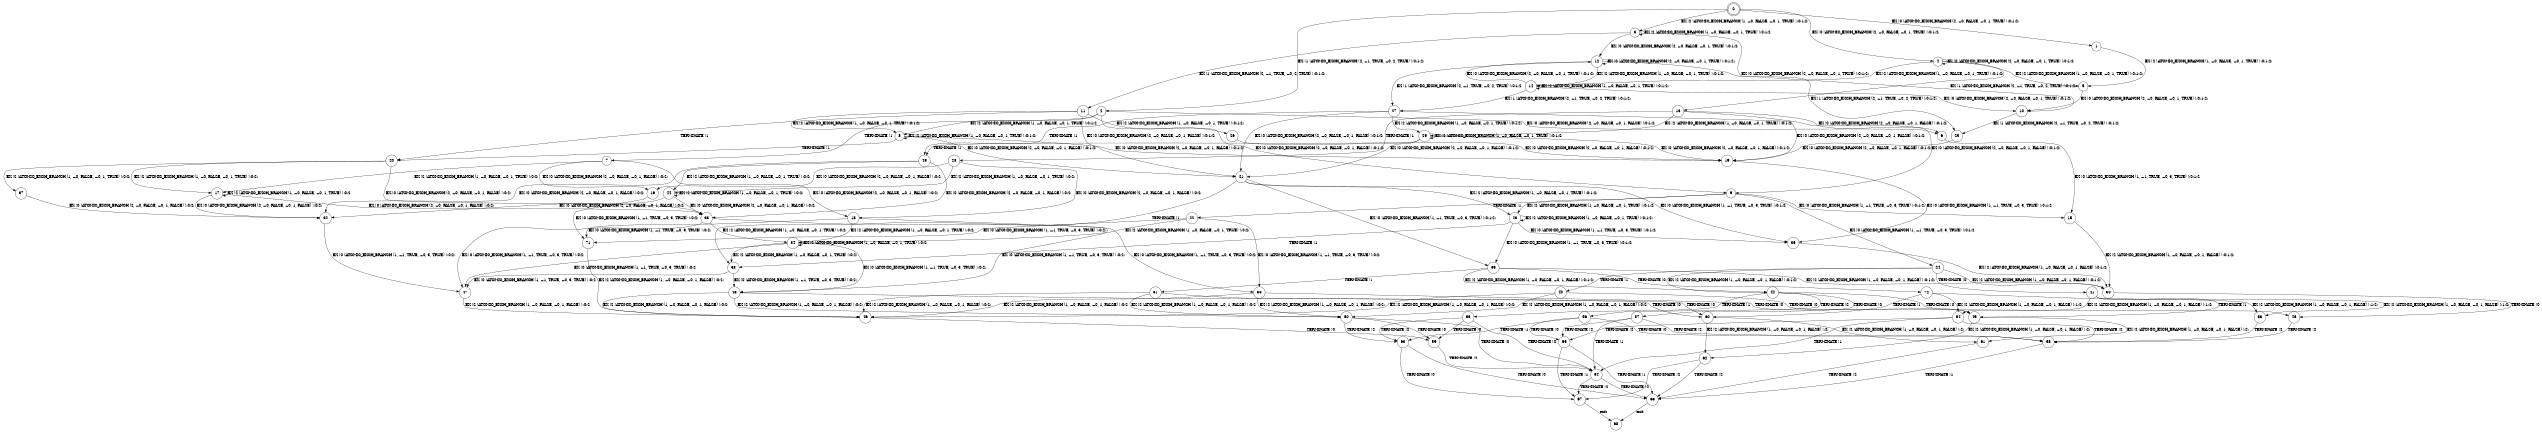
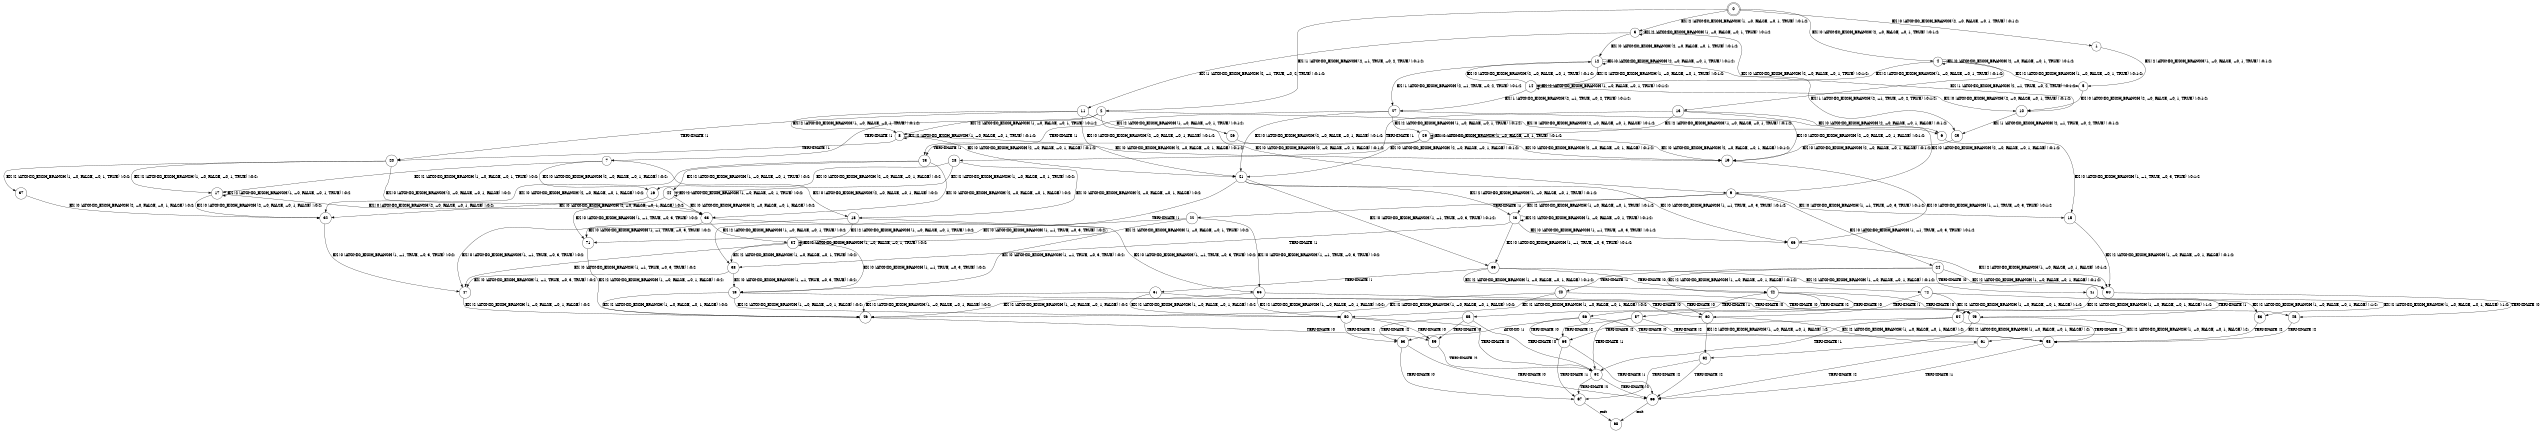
(1514, 330) -> (1514, 330)
